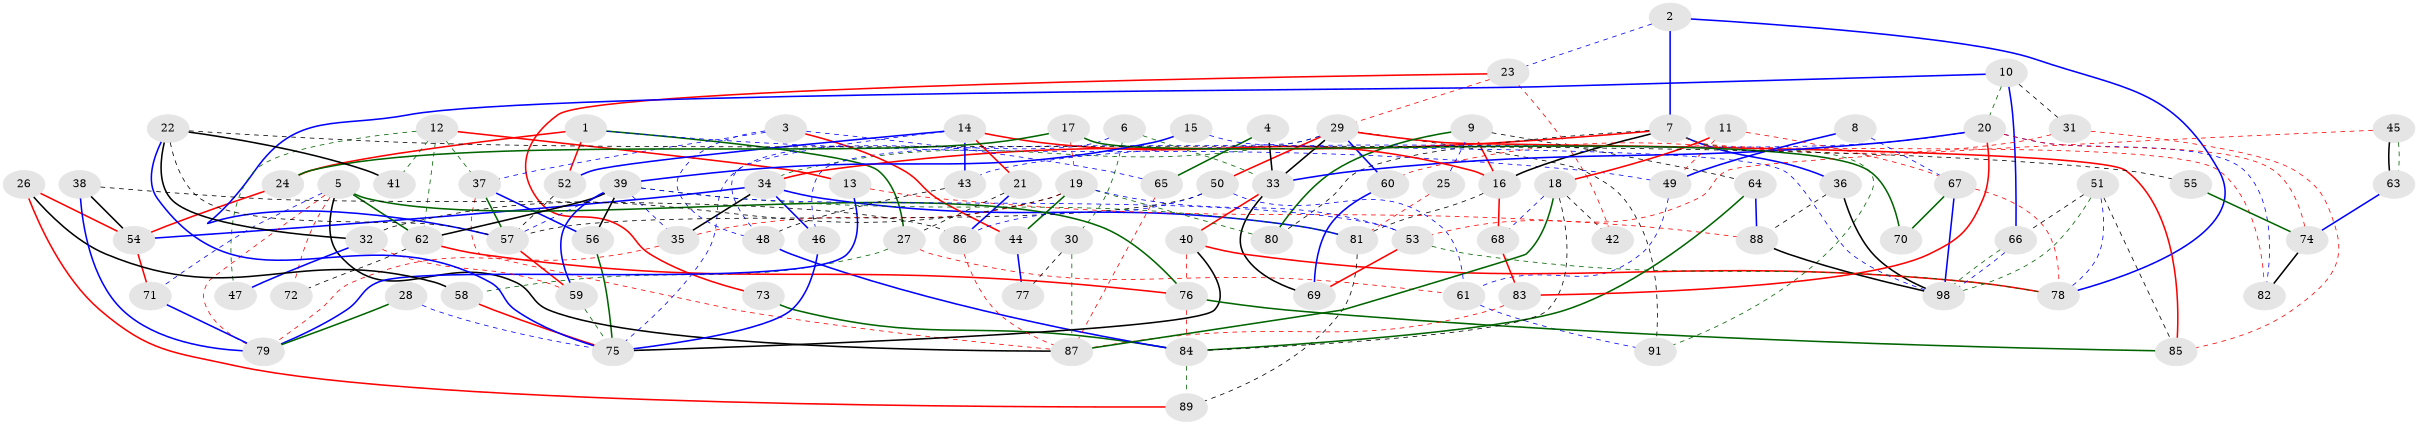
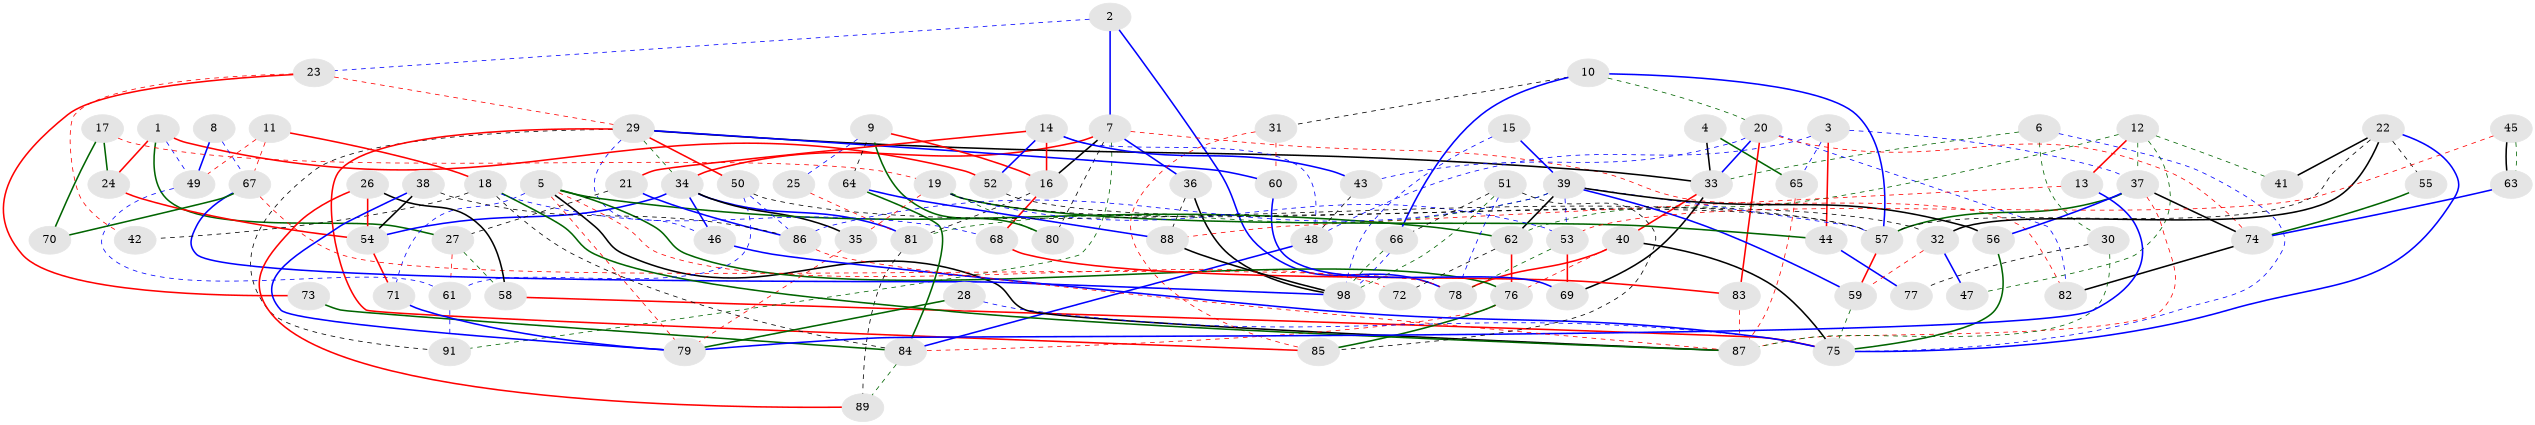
none -> (2177, 204)
(651, 214) -> (1163, 208)
